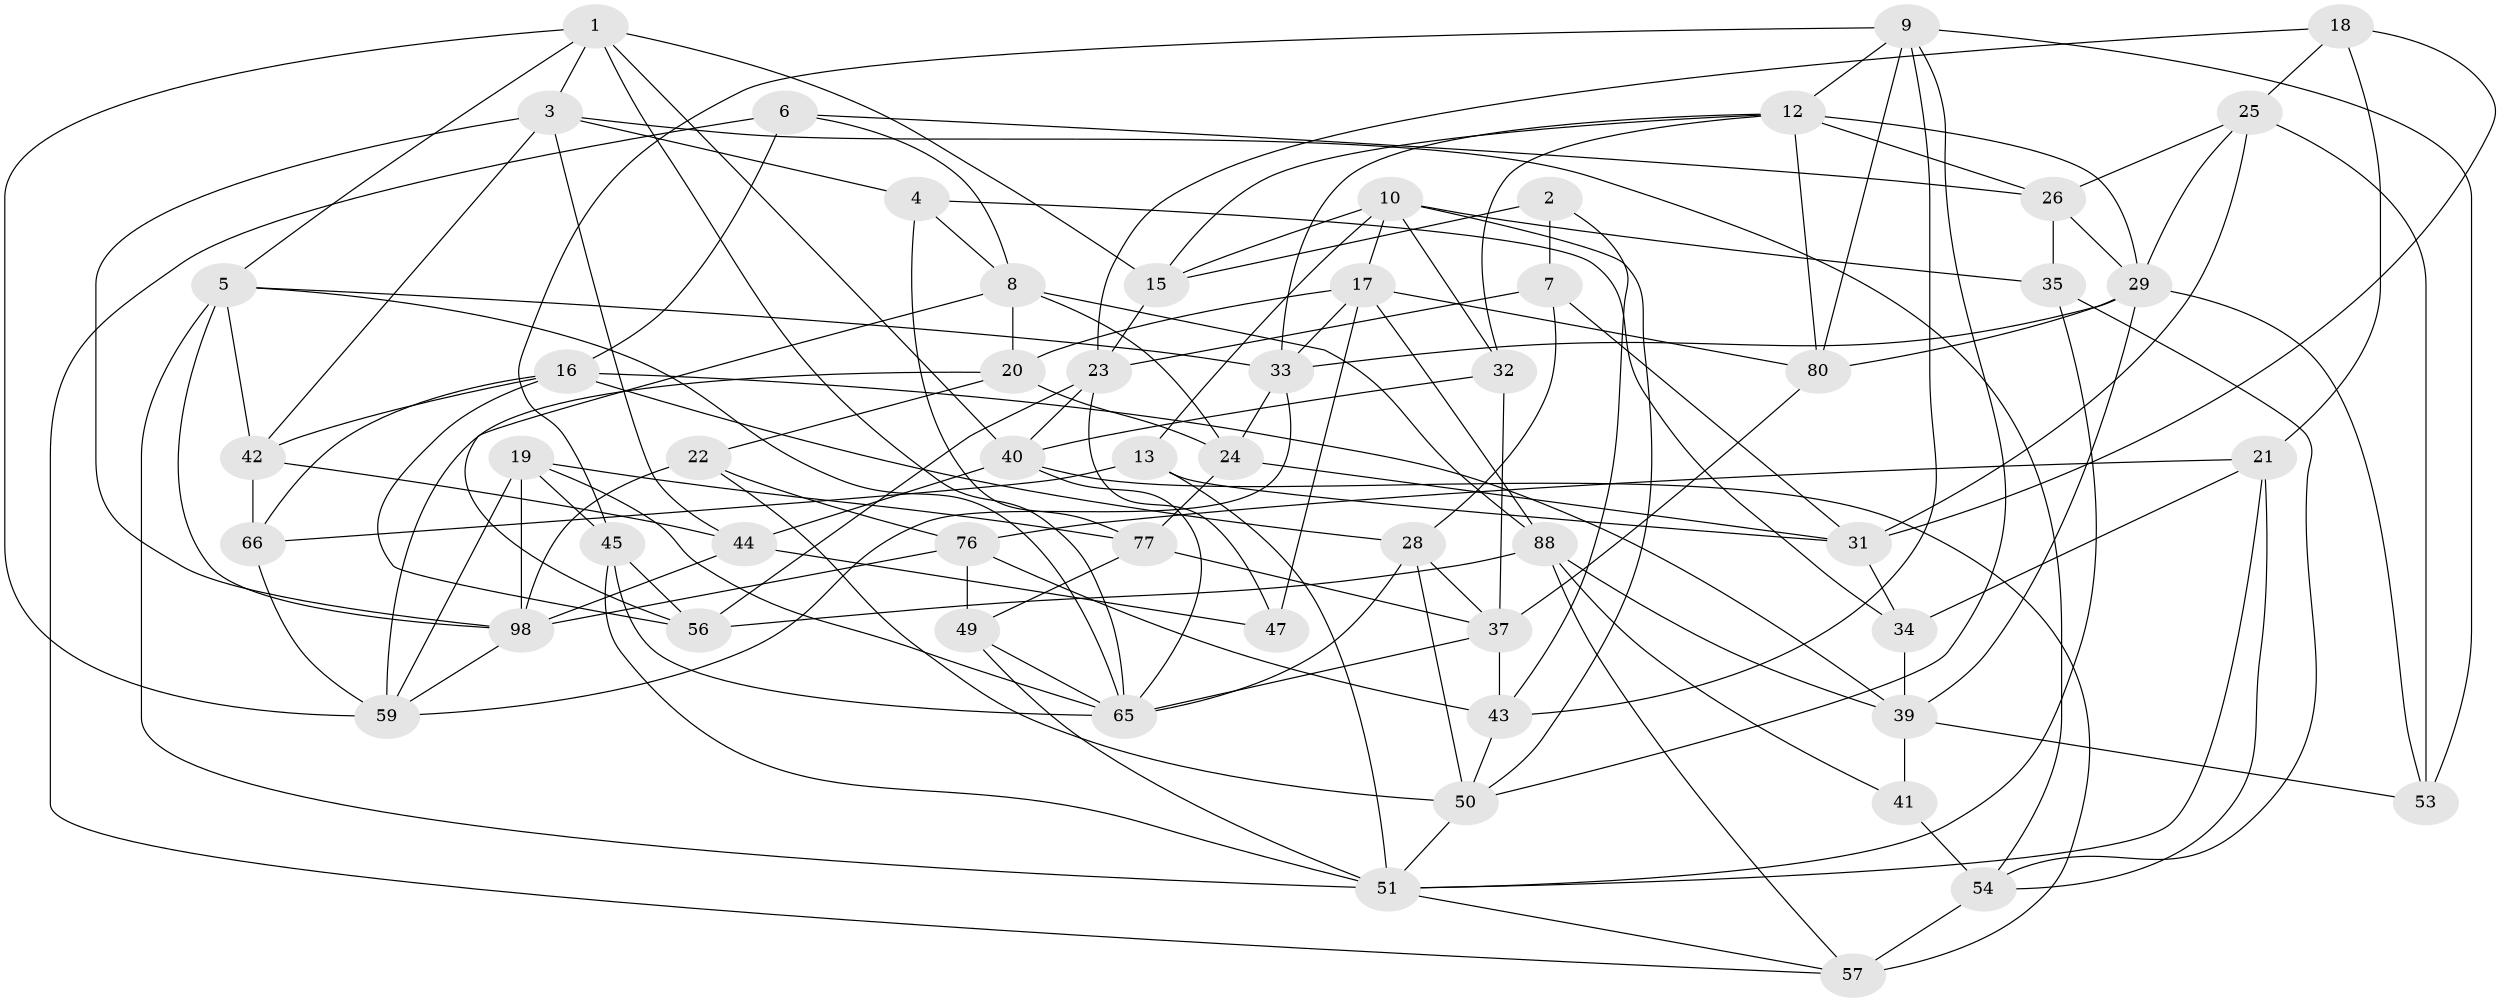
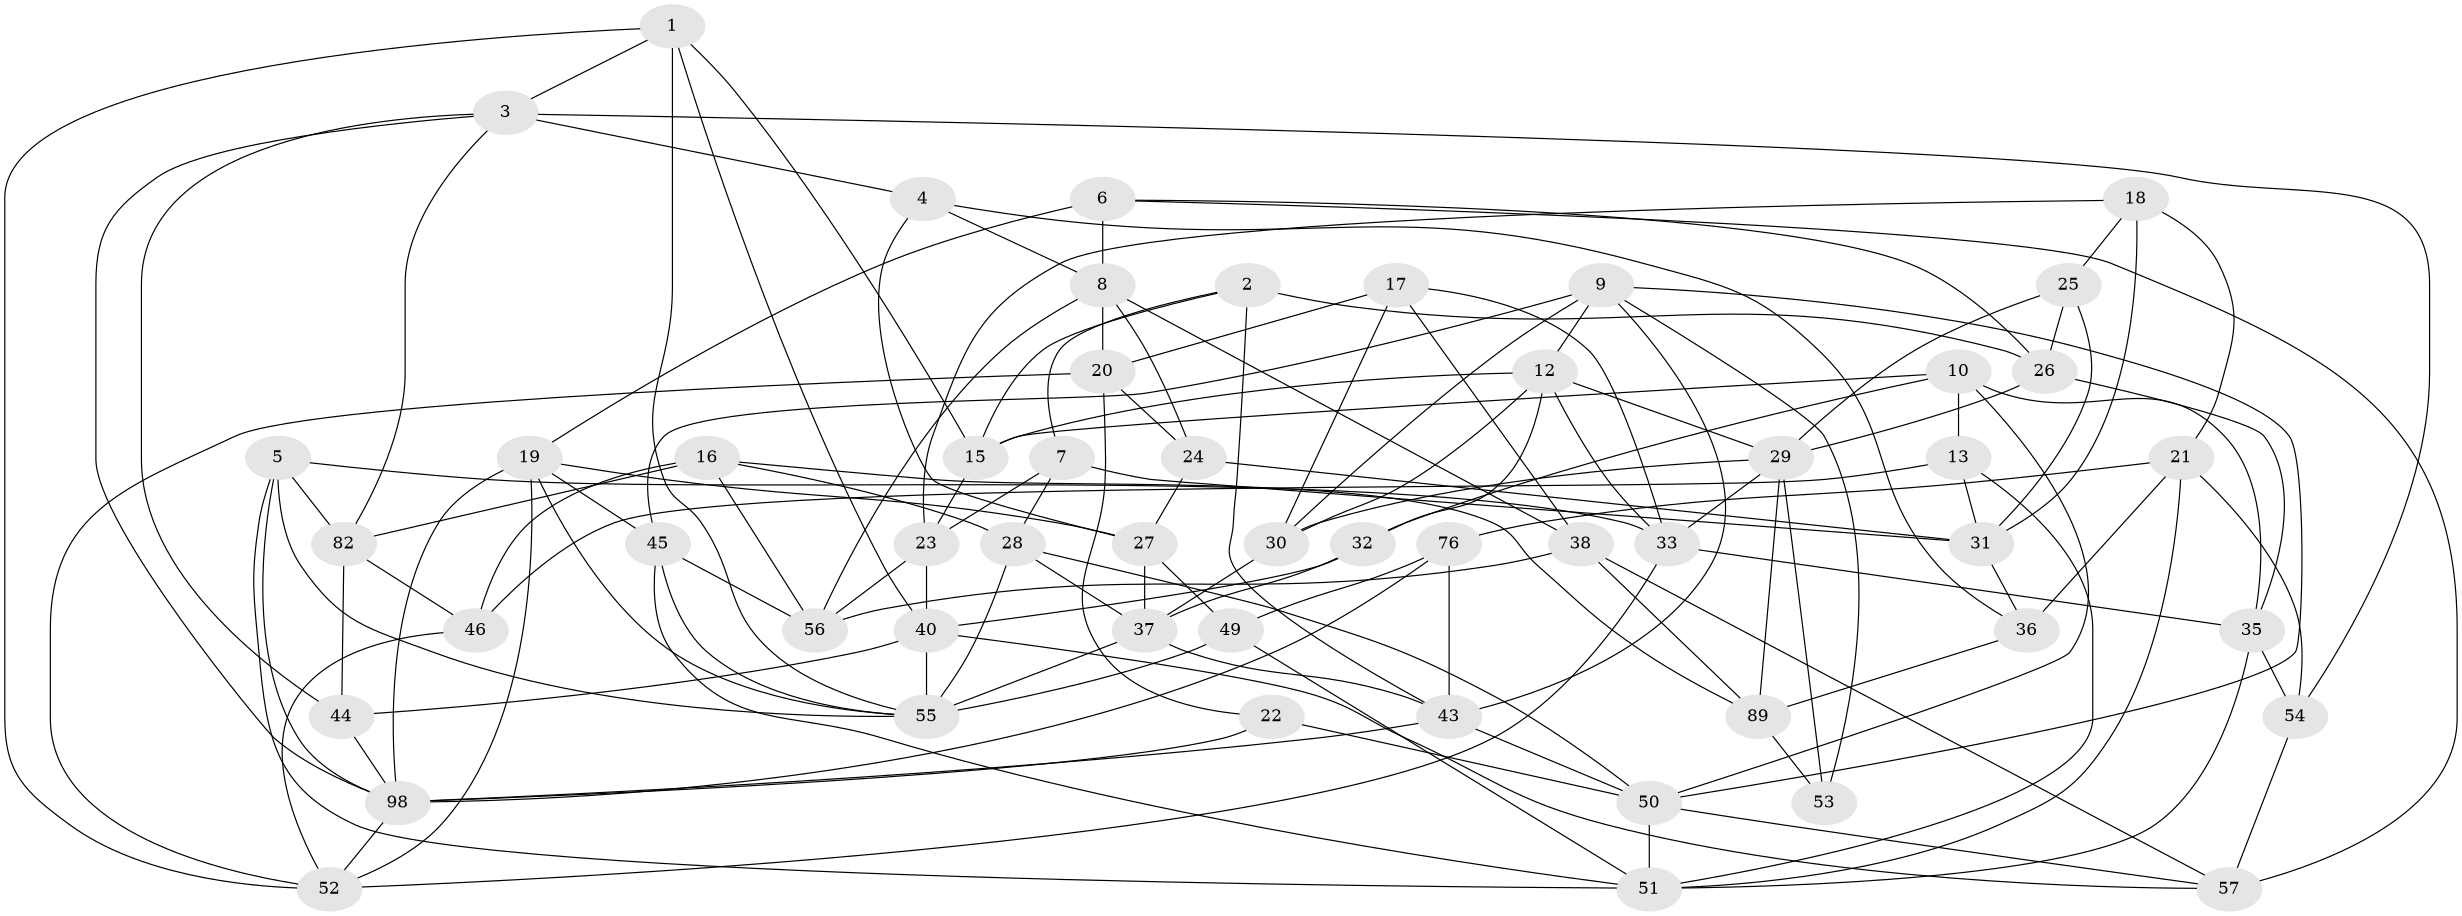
(407, 152) -> none
(1918, 154) -> (1669, 316)
(1375, 245) -> none
(704, 263) -> (802, 301)
(1818, 372) -> (1277, 544)
(1255, 417) -> (1947, 585)
(2426, 418) -> none
(253, 458) -> (344, 544)
(873, 518) -> none
(253, 544) -> (476, 630)
(1145, 544) -> (1145, 544)
(1545, 544) -> (1581, 544)
(1277, 630) -> none
(1905, 630) -> (2027, 630)
(387, 717) -> (330, 889)
(1124, 717) -> (927, 717)
(1905, 717) -> (1758, 717)
none -> (925, 773)
(1905, 803) -> none
(1621, 933) -> (1913, 844)
